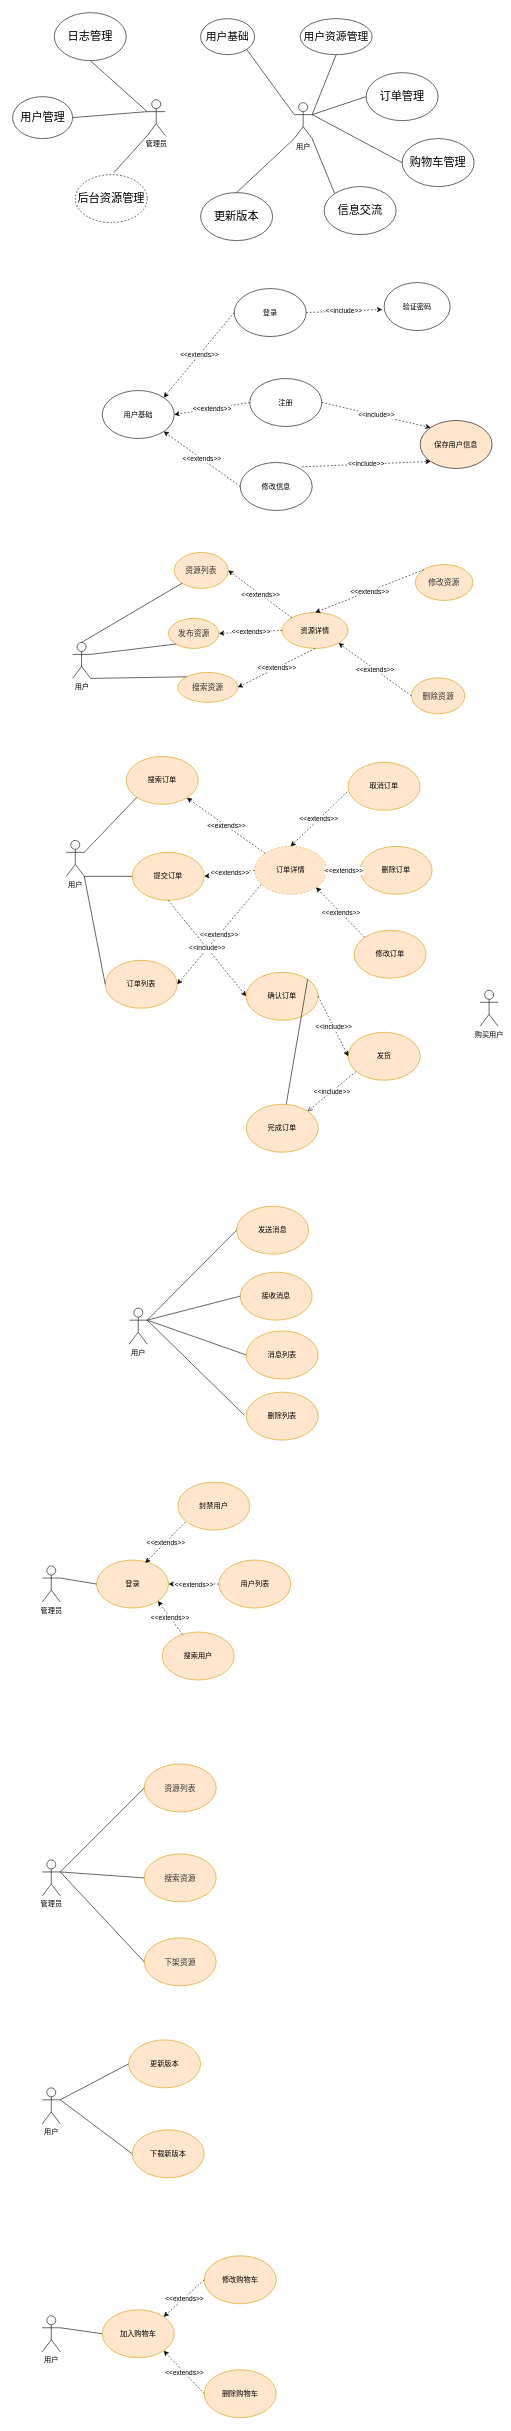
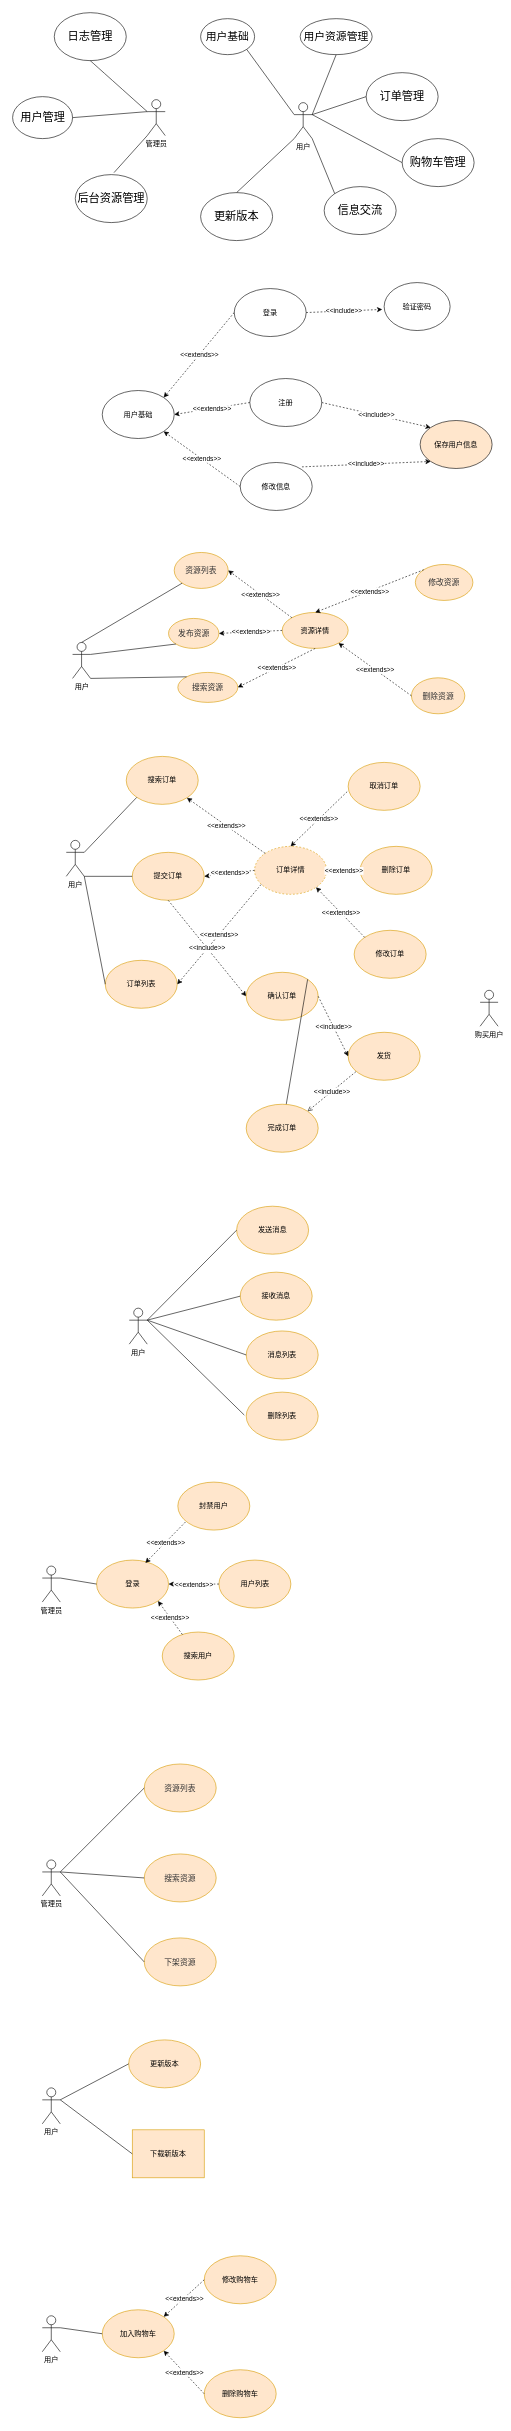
(111, 198) -> (111, 198)
(168, 2154) -> (168, 2154)
